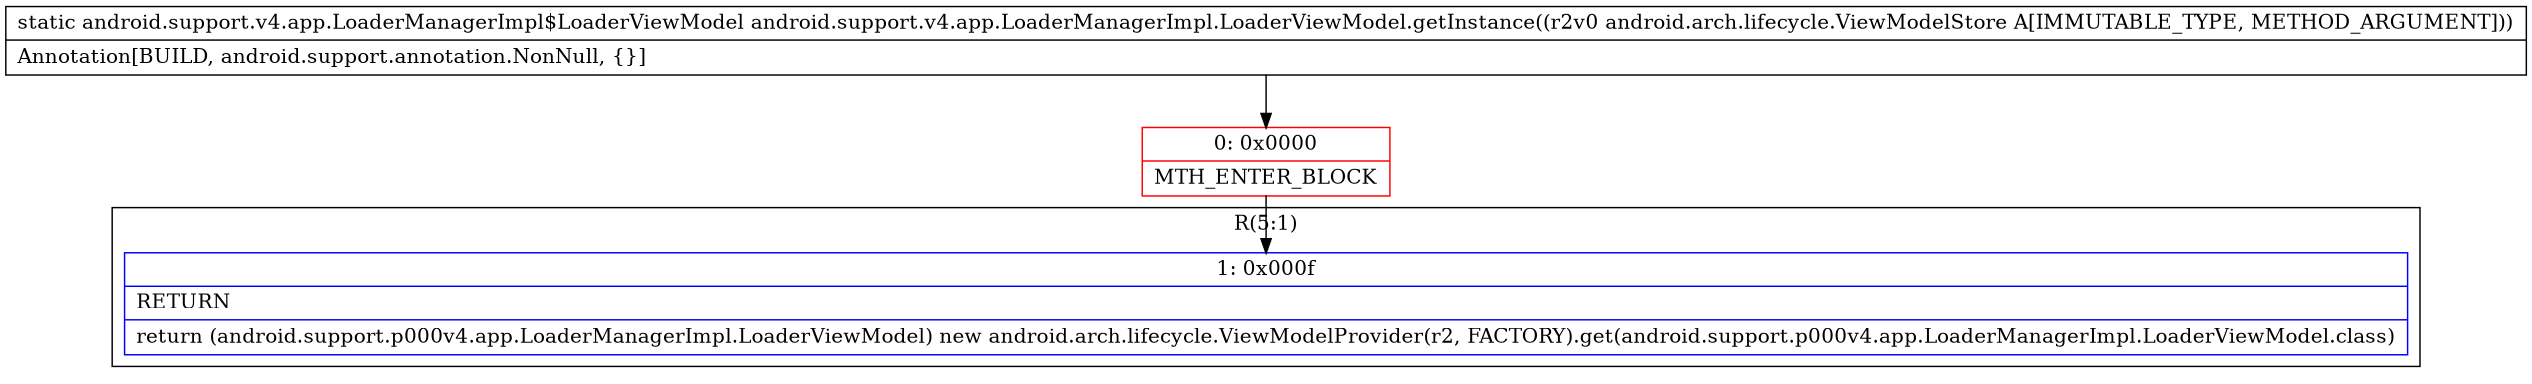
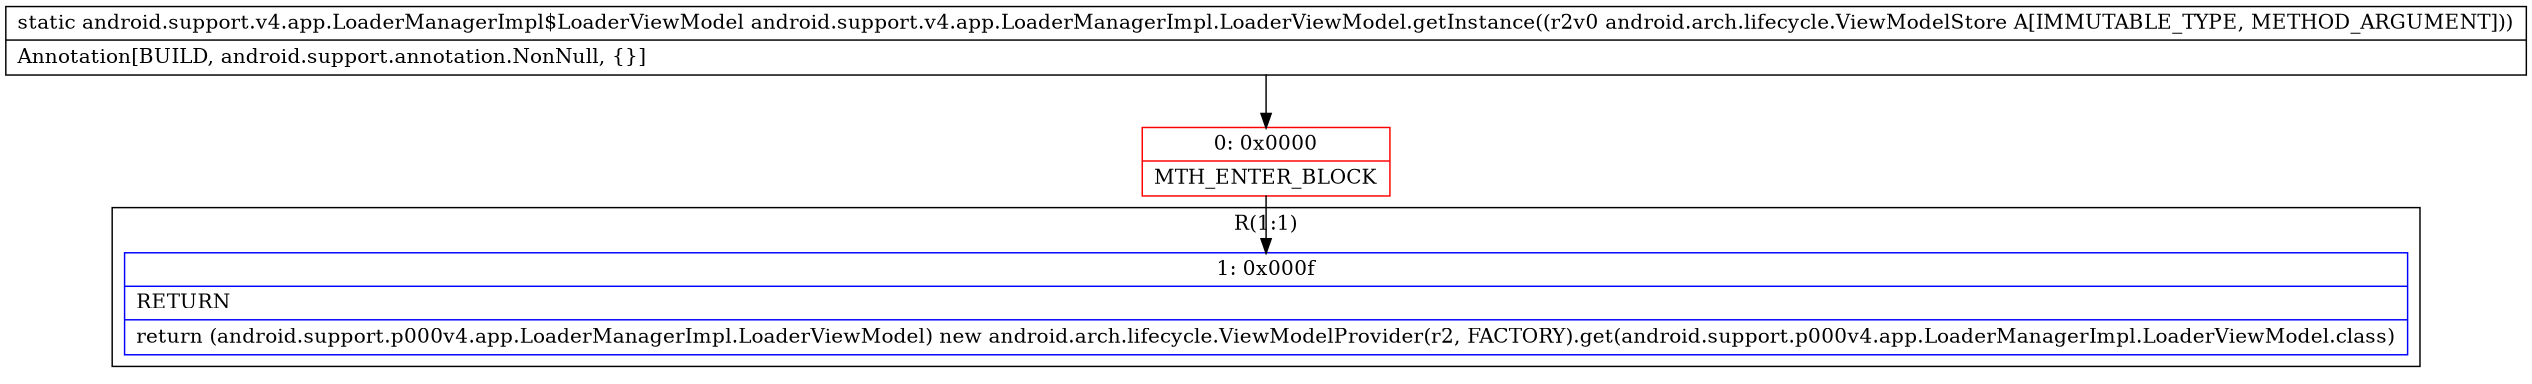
(1266, 224) -> (1266, 224)
